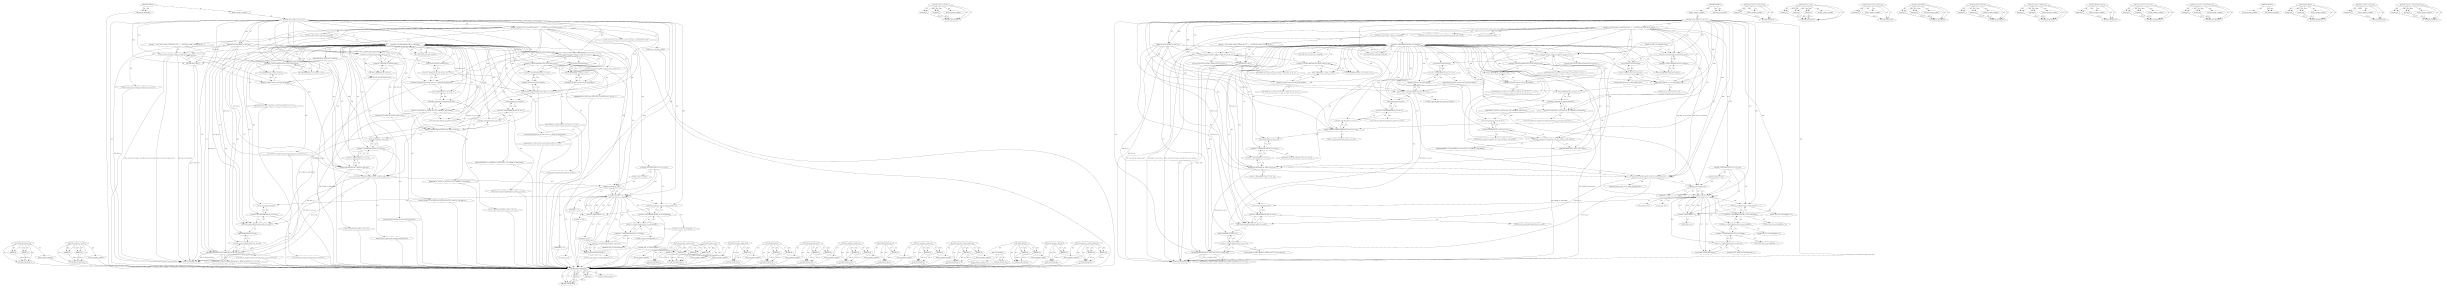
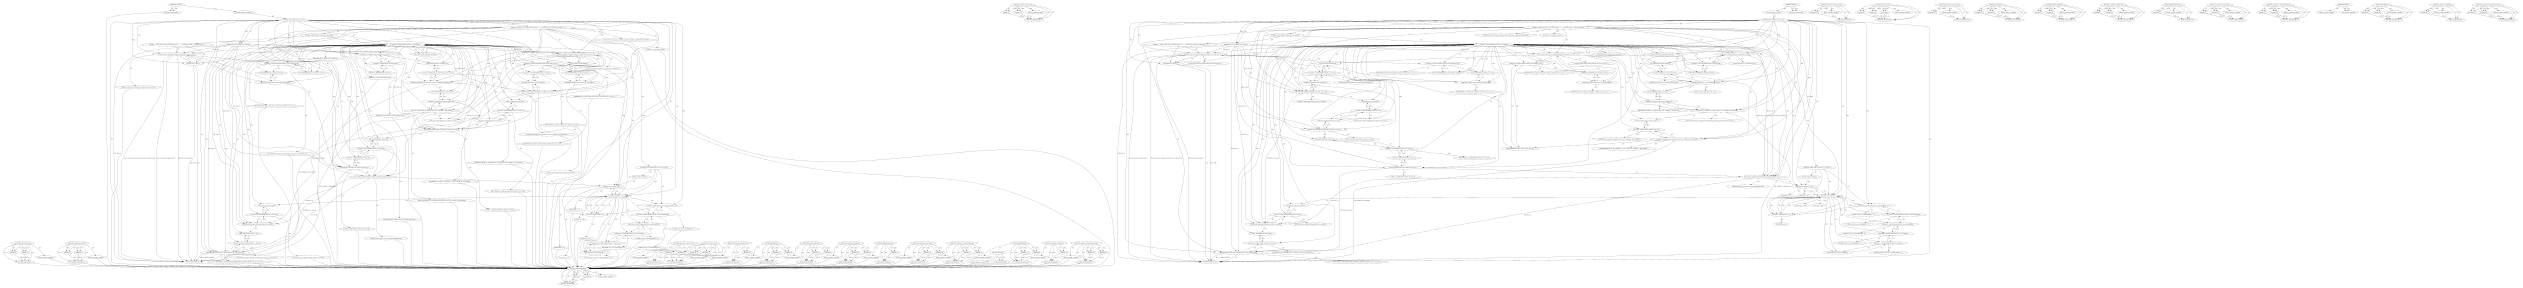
(1665, 49) -> (1739, 59)
